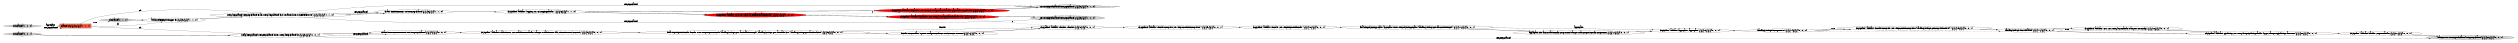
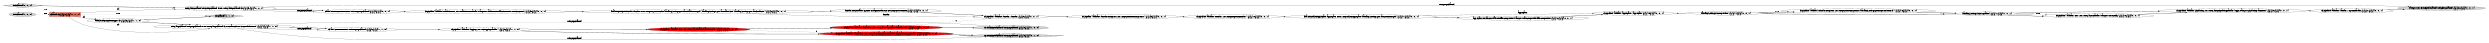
(139, 20) -> (177, 18)
(51, 25) -> (45, 14)
(22, 26) -> (22, 14)
(51, 28) -> (45, 9)
(2030, 30) -> (1987, 14)
(1908, 32) -> (1852, 14)
